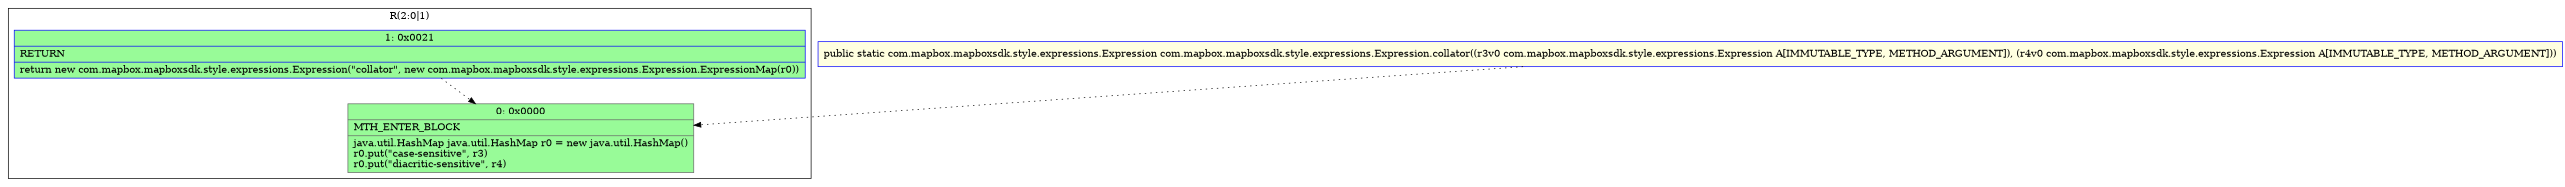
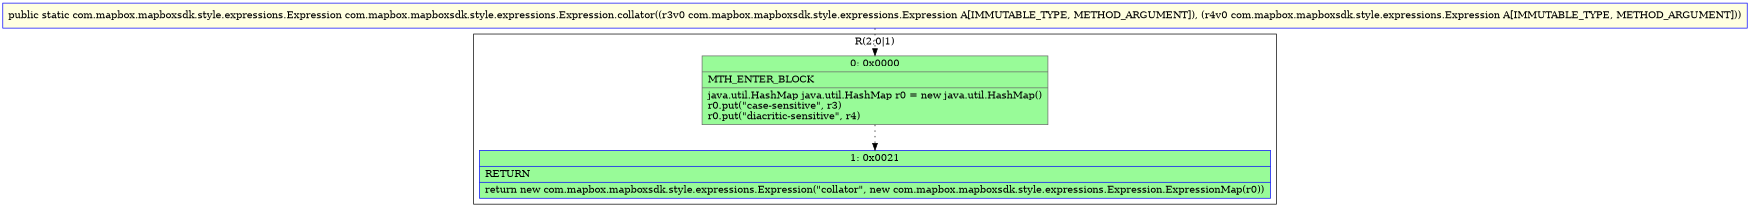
(456, 89) -> (875, 134)
